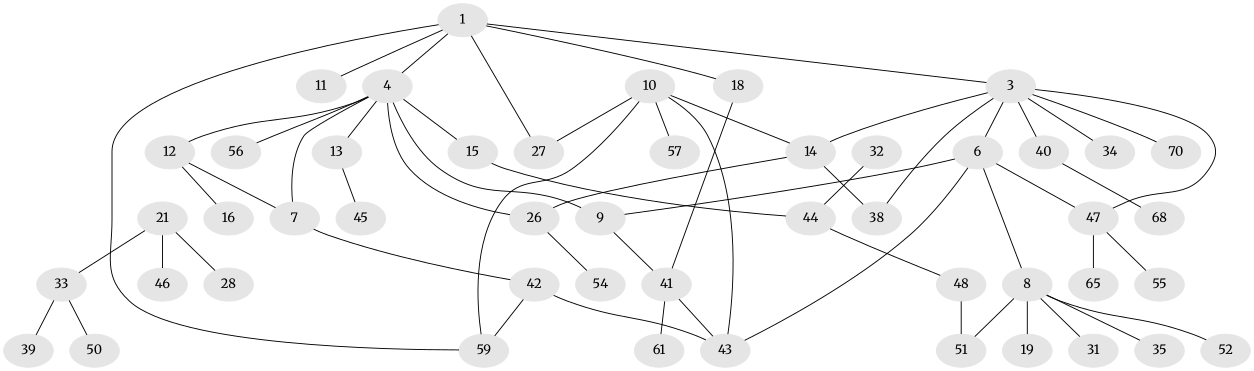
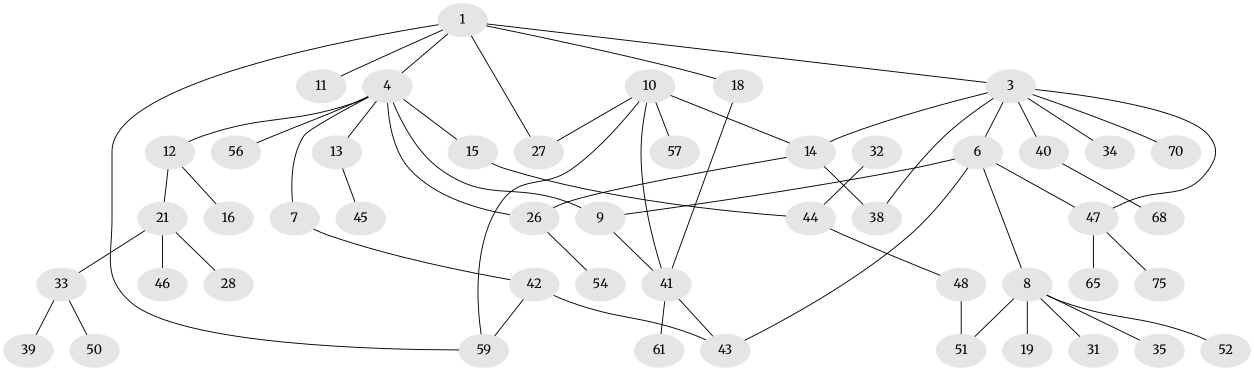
(232, 185) -> (166, 186)
(727, 193) -> (644, 191)
(1160, 285) -> (1160, 285)
